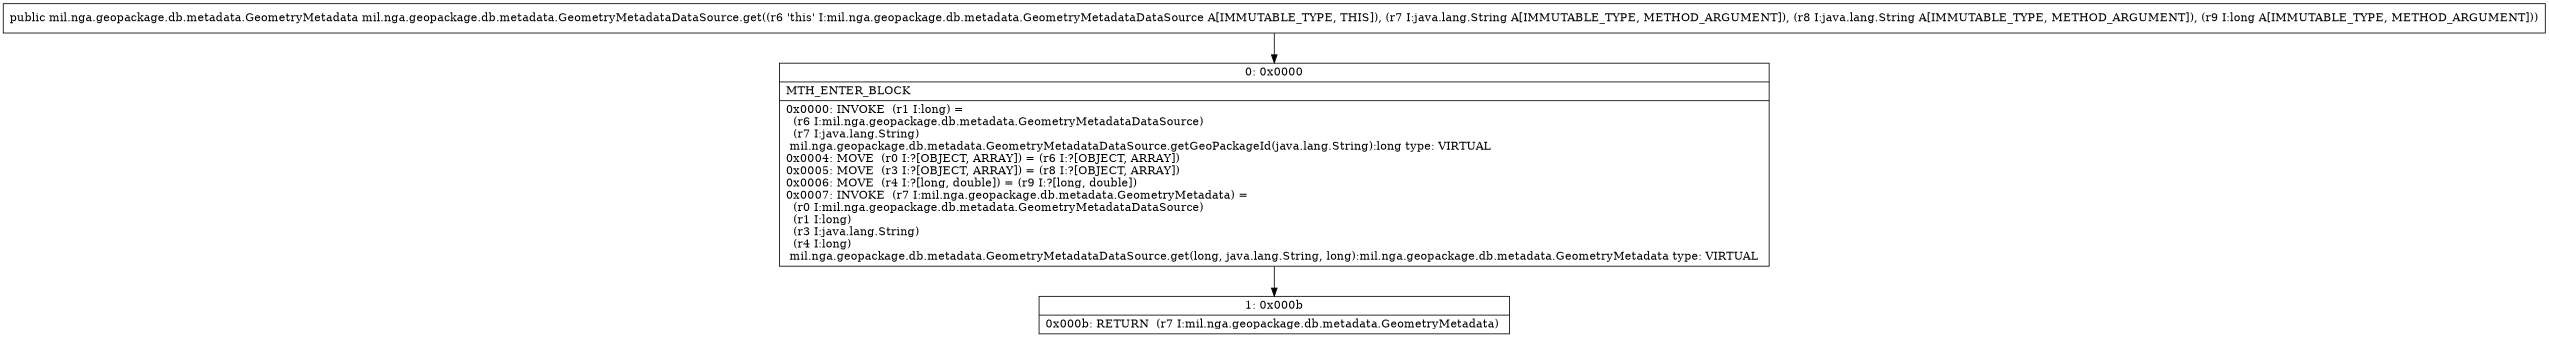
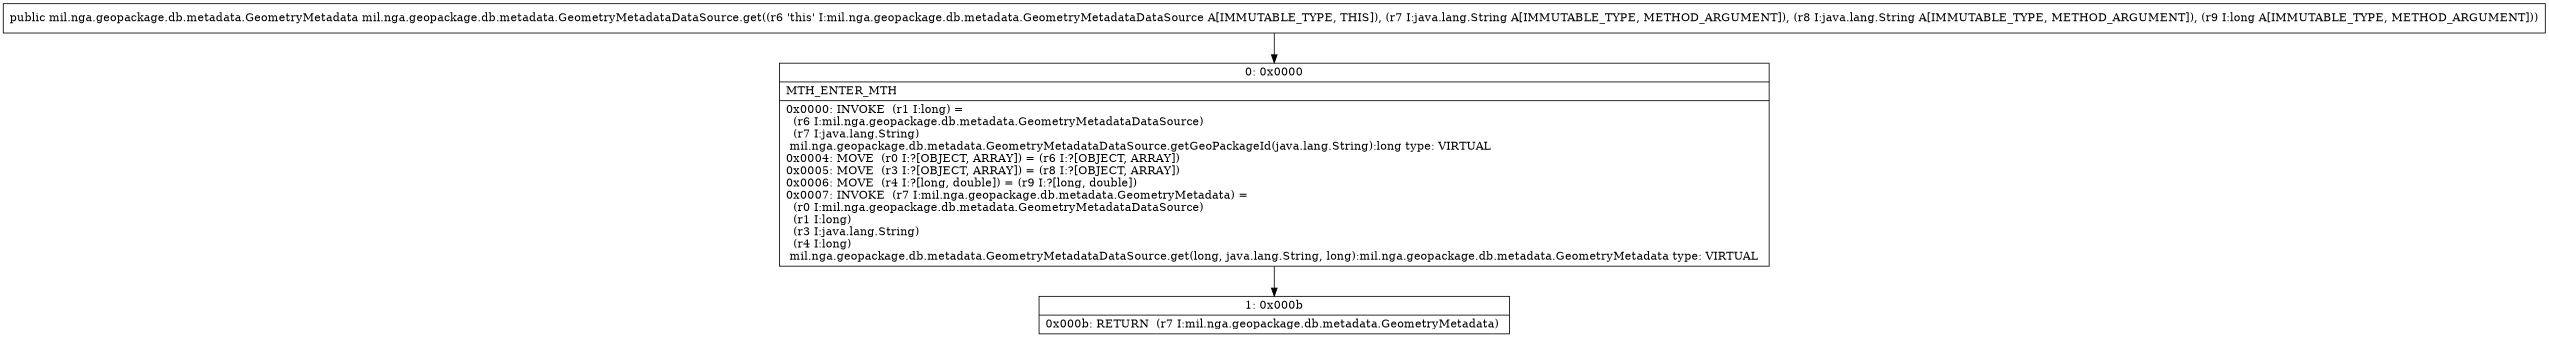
(849, 91) -> (842, 91)
